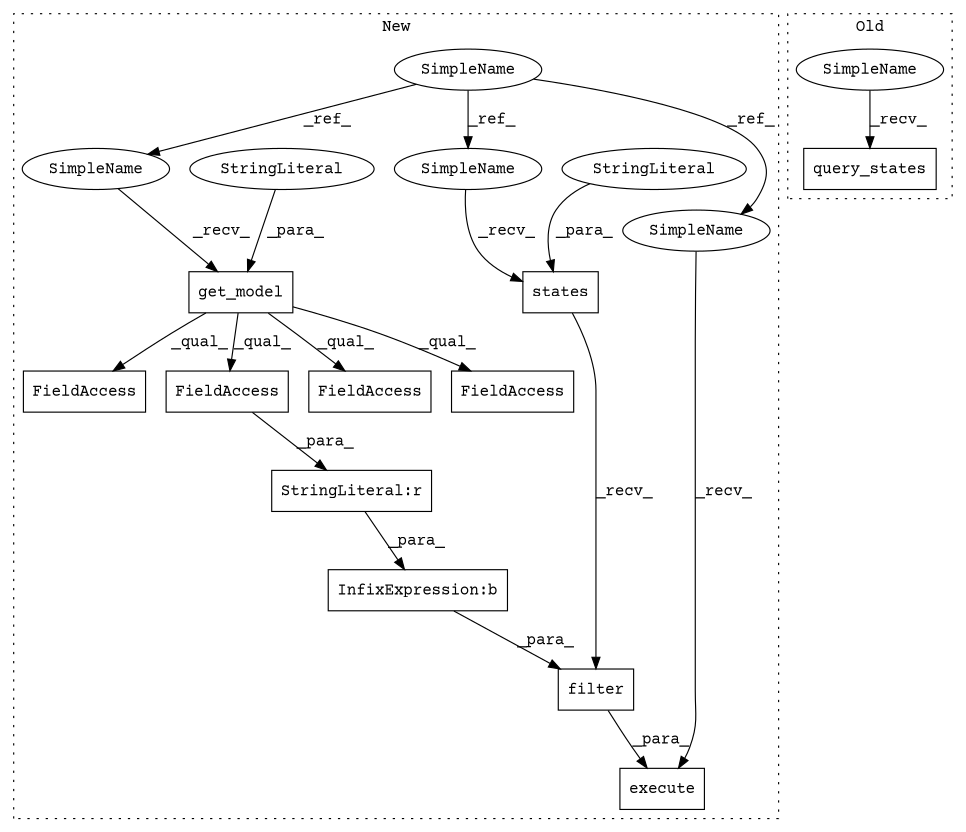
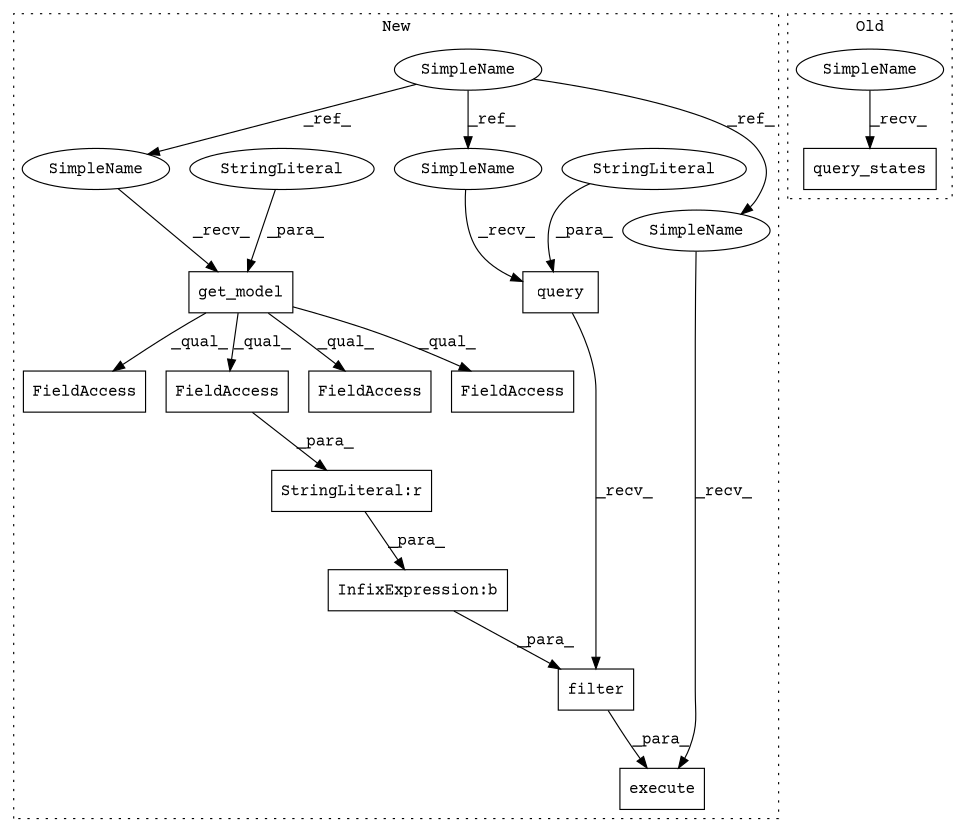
(561, 292) -> (561, 292)
